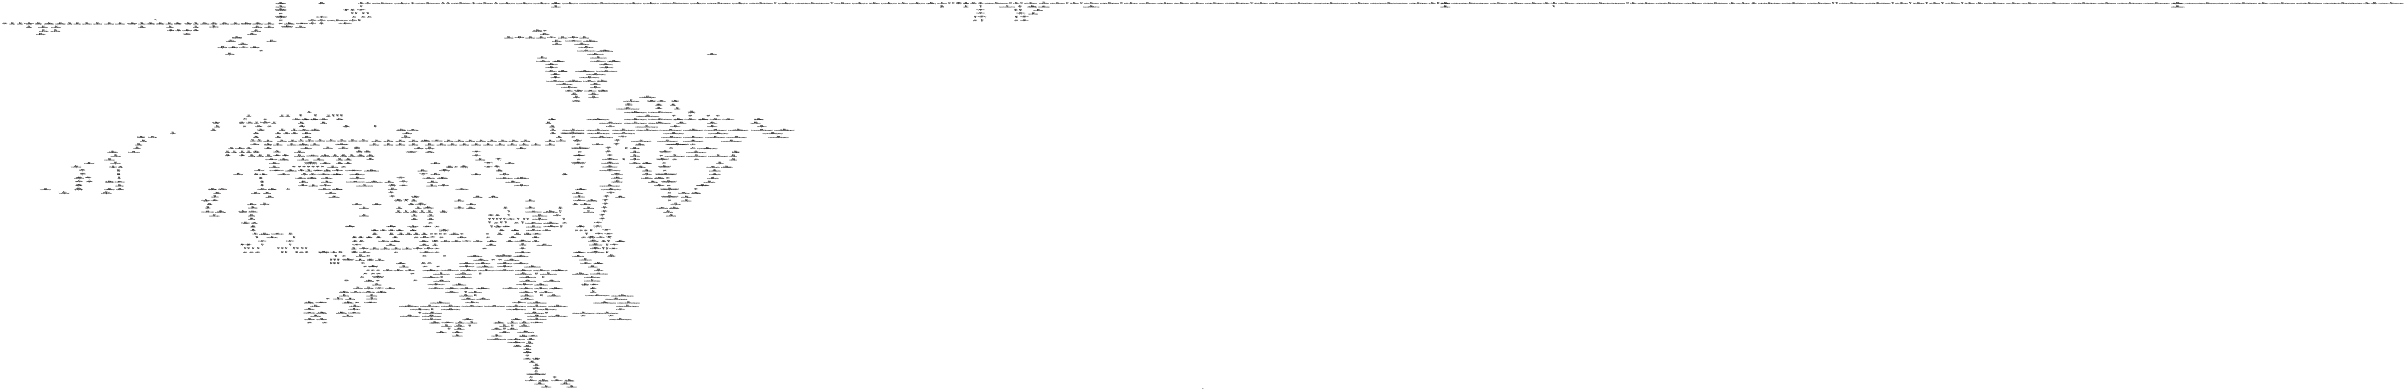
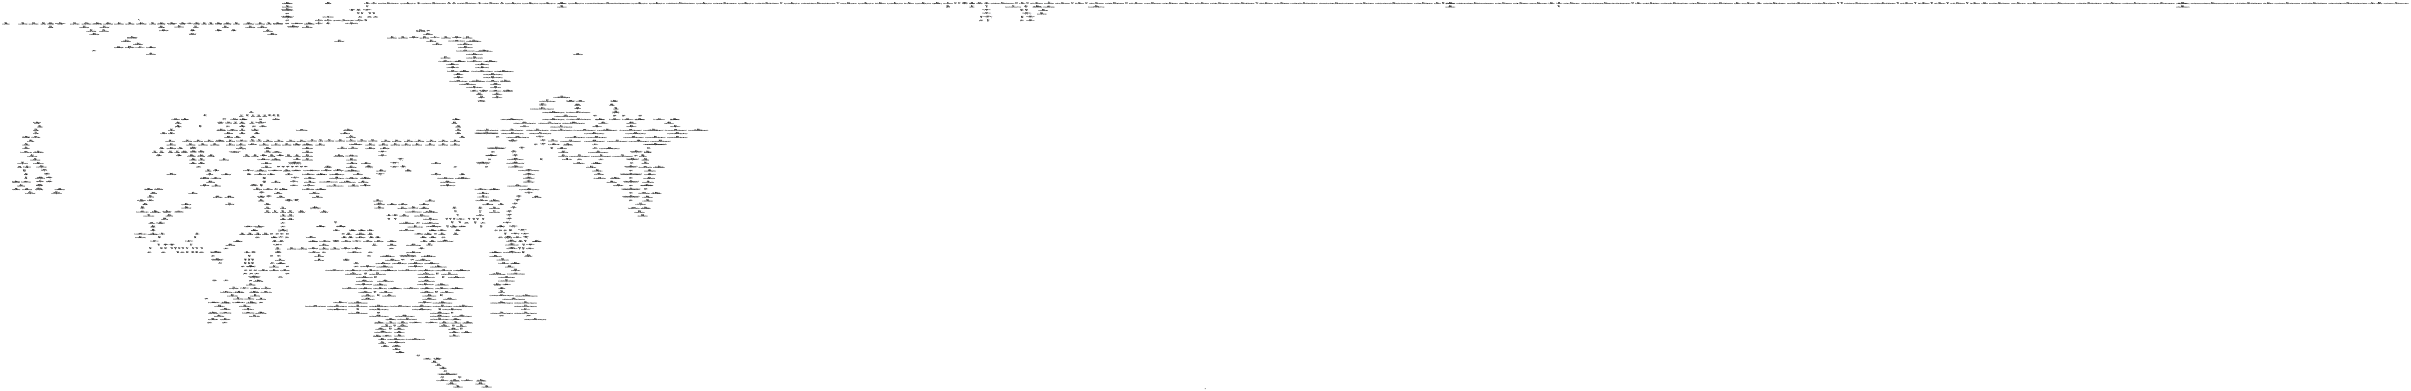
none -> (639, 141)
